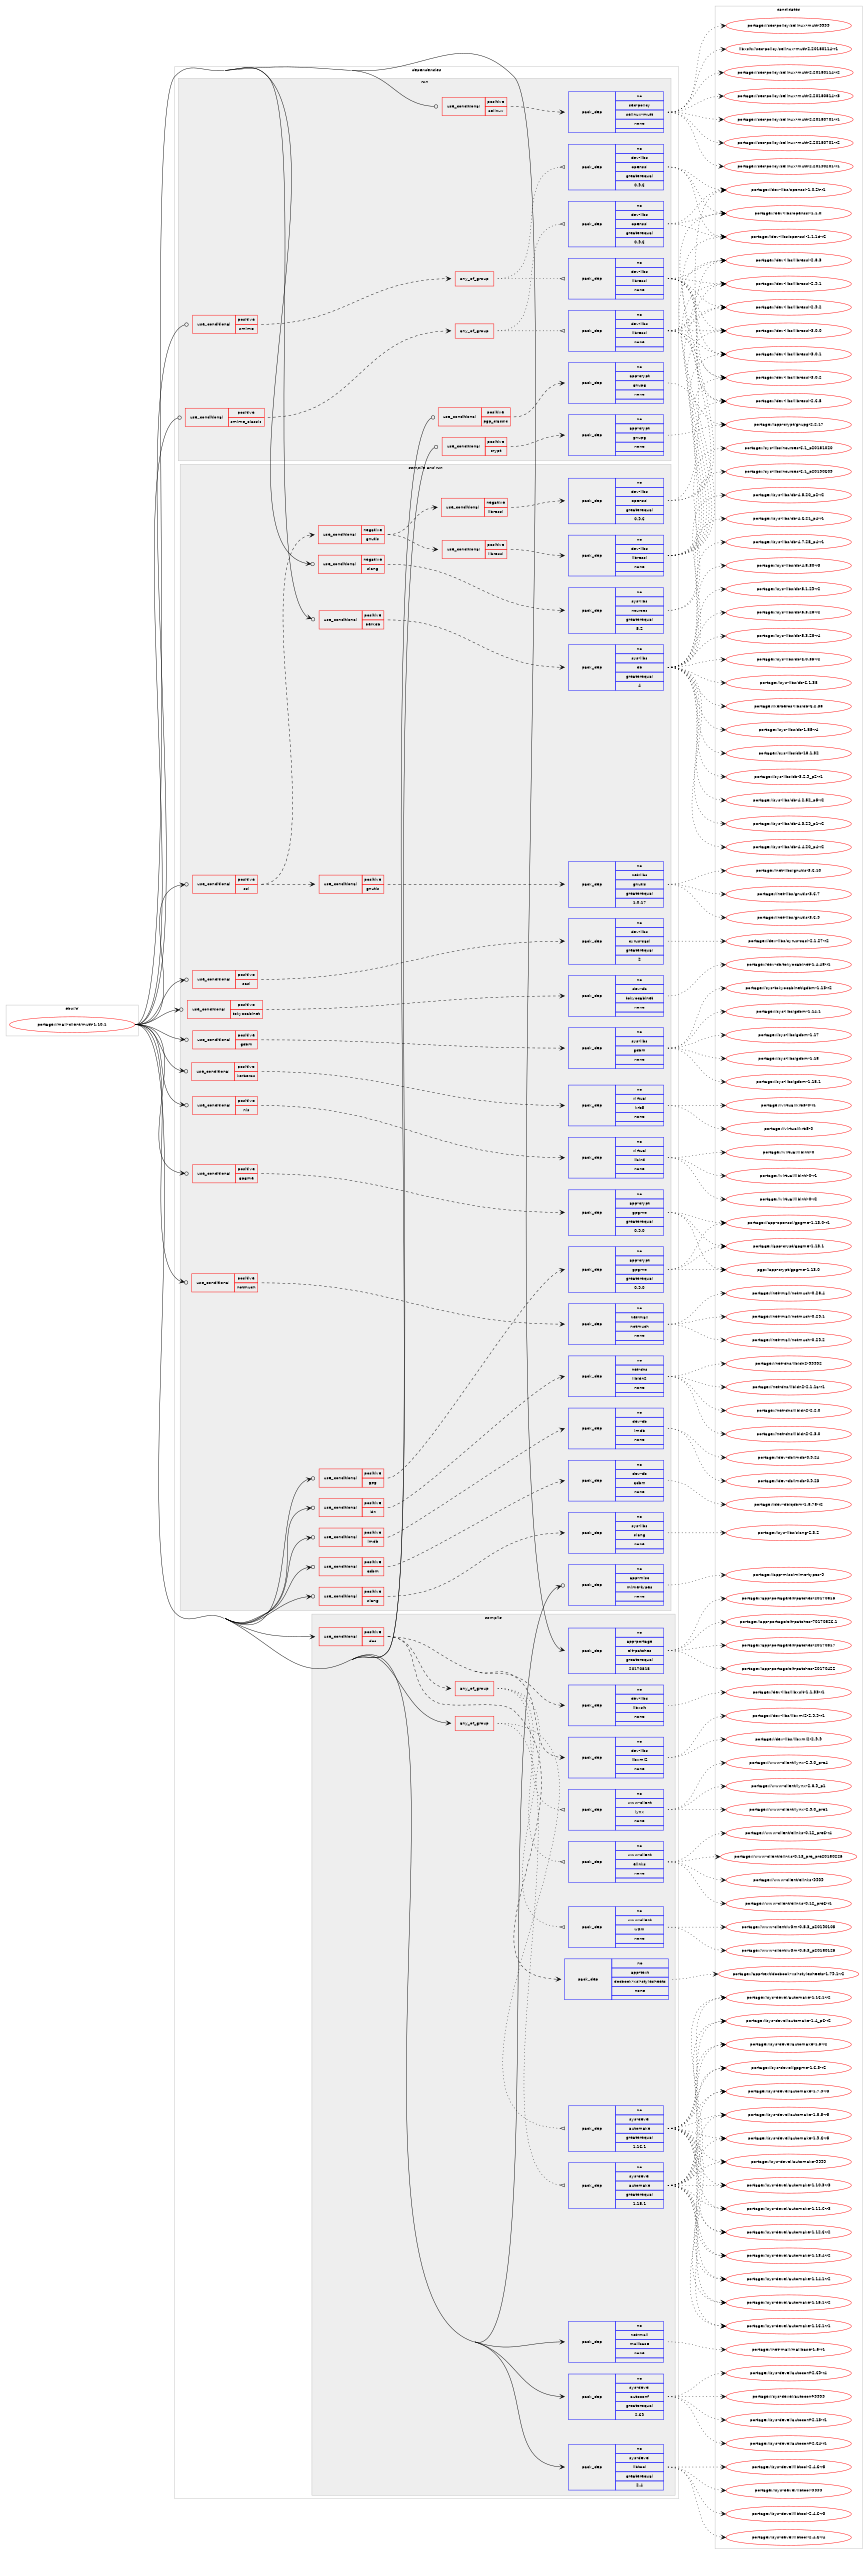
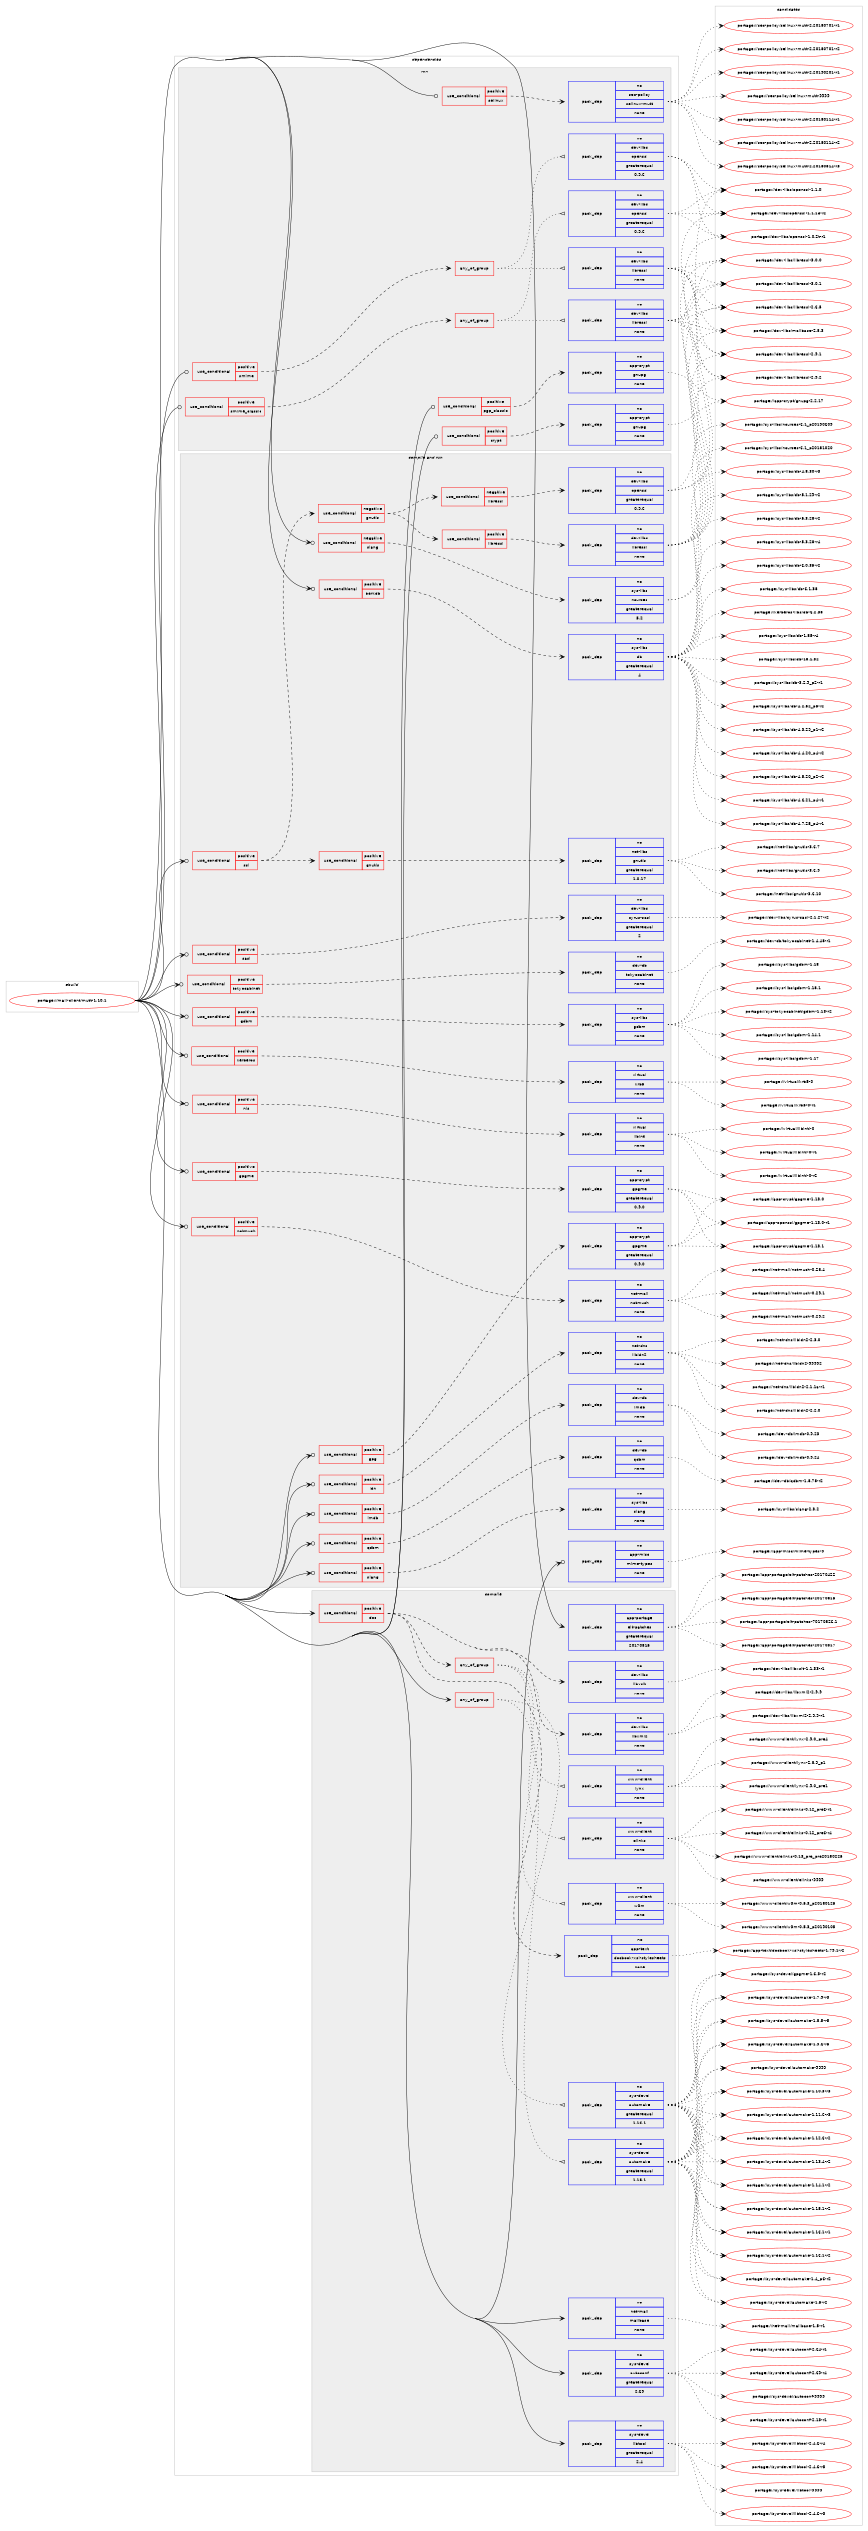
(789, 49) -> (789, 120)
(789, 260) -> (789, 331)
(789, 378) -> none
(789, 1270) -> (789, 1199)
